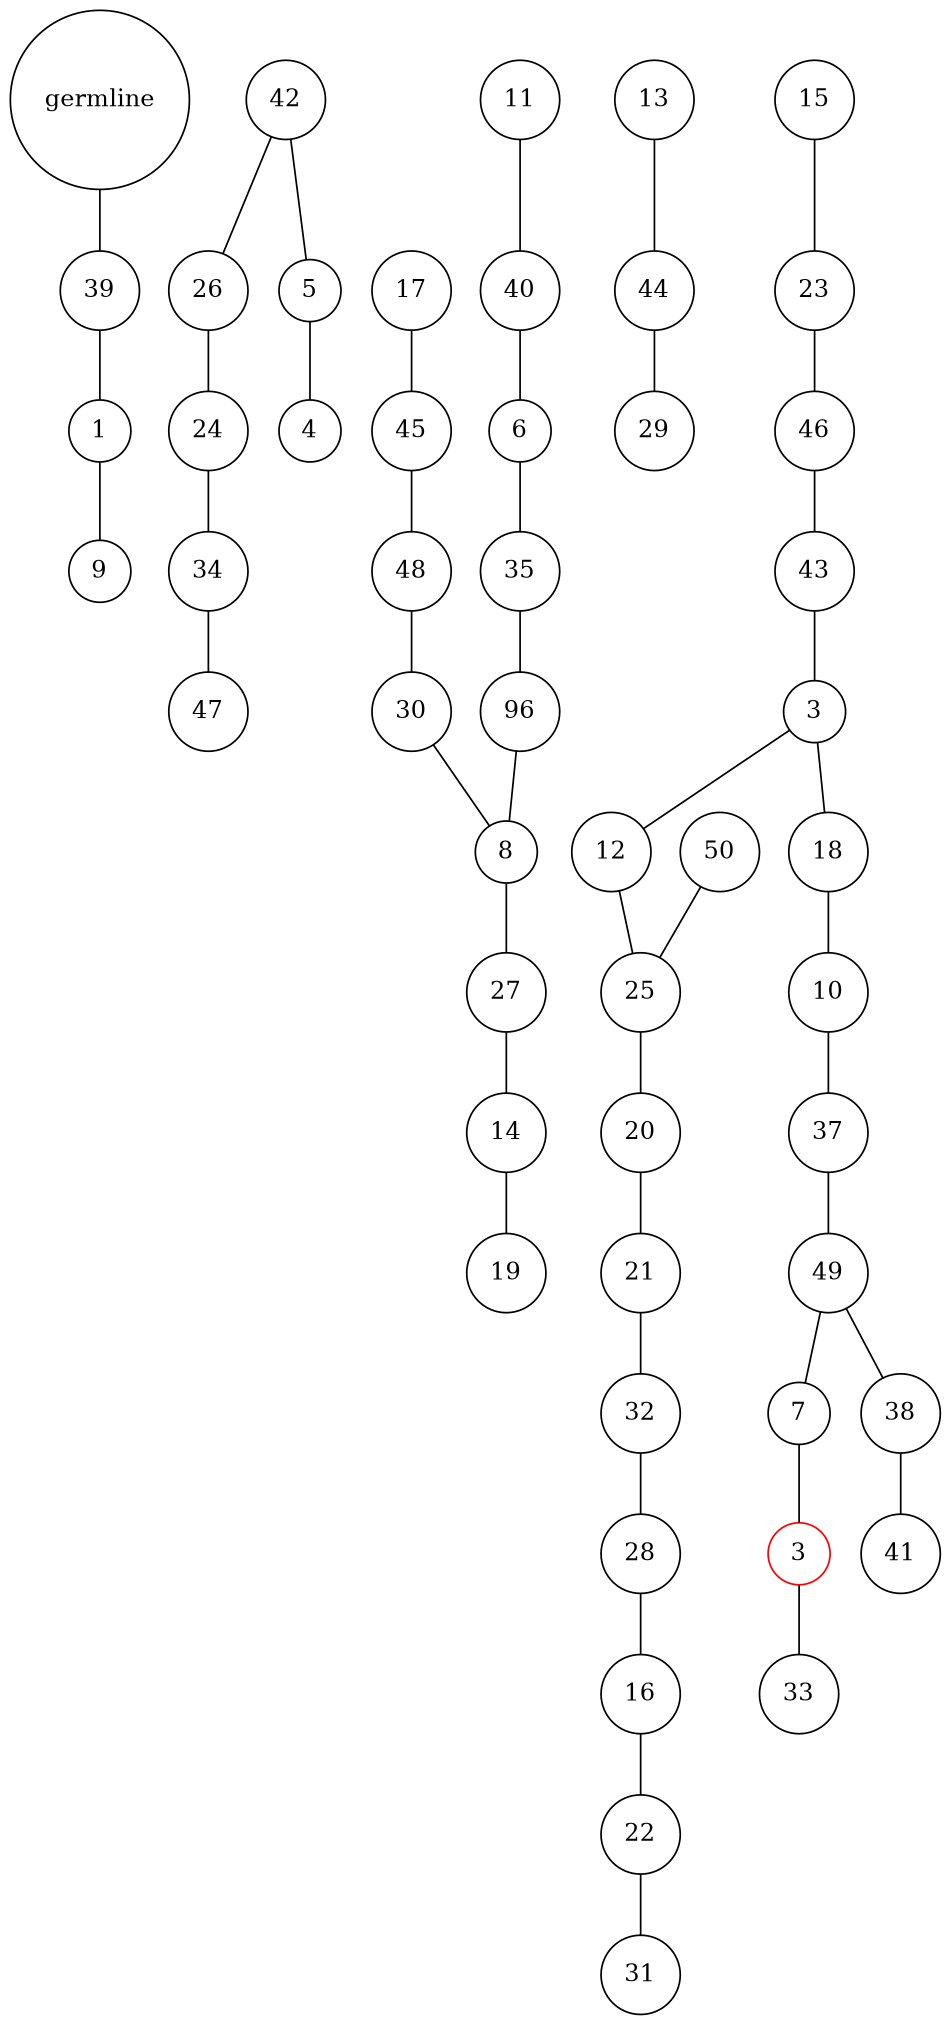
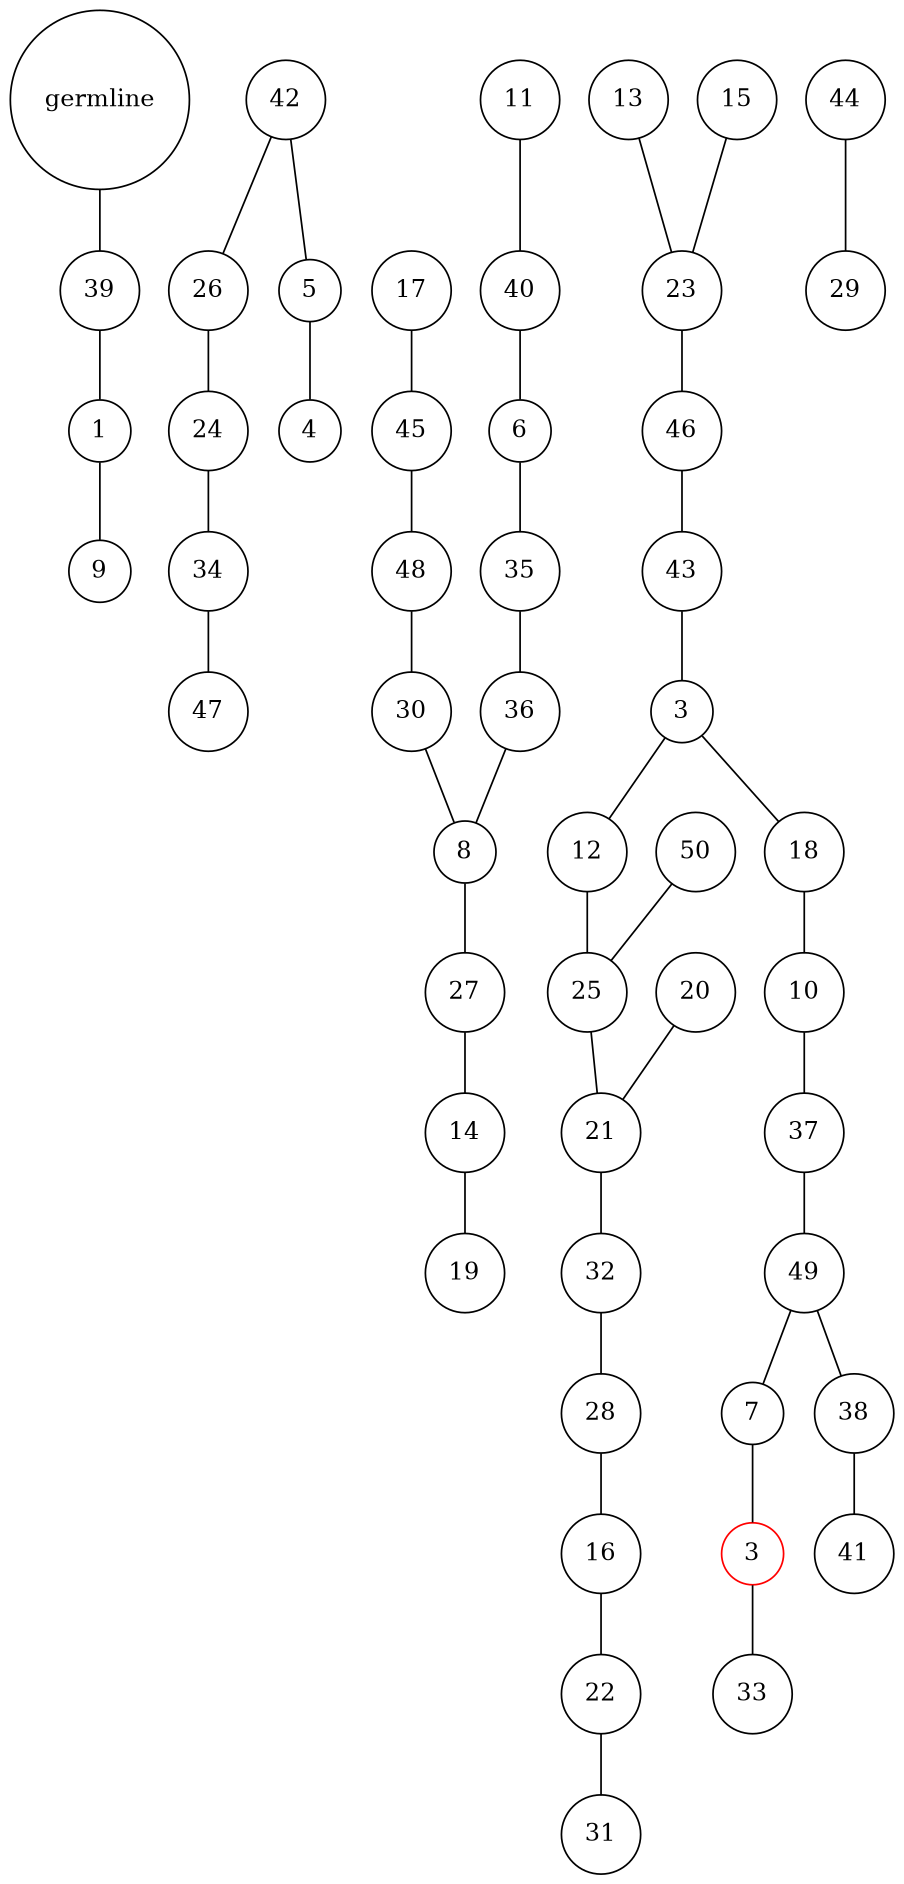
(654, 195) -> (655, 195)
(520, 712) -> (520, 712)
(641, 1063) -> (594, 1063)
